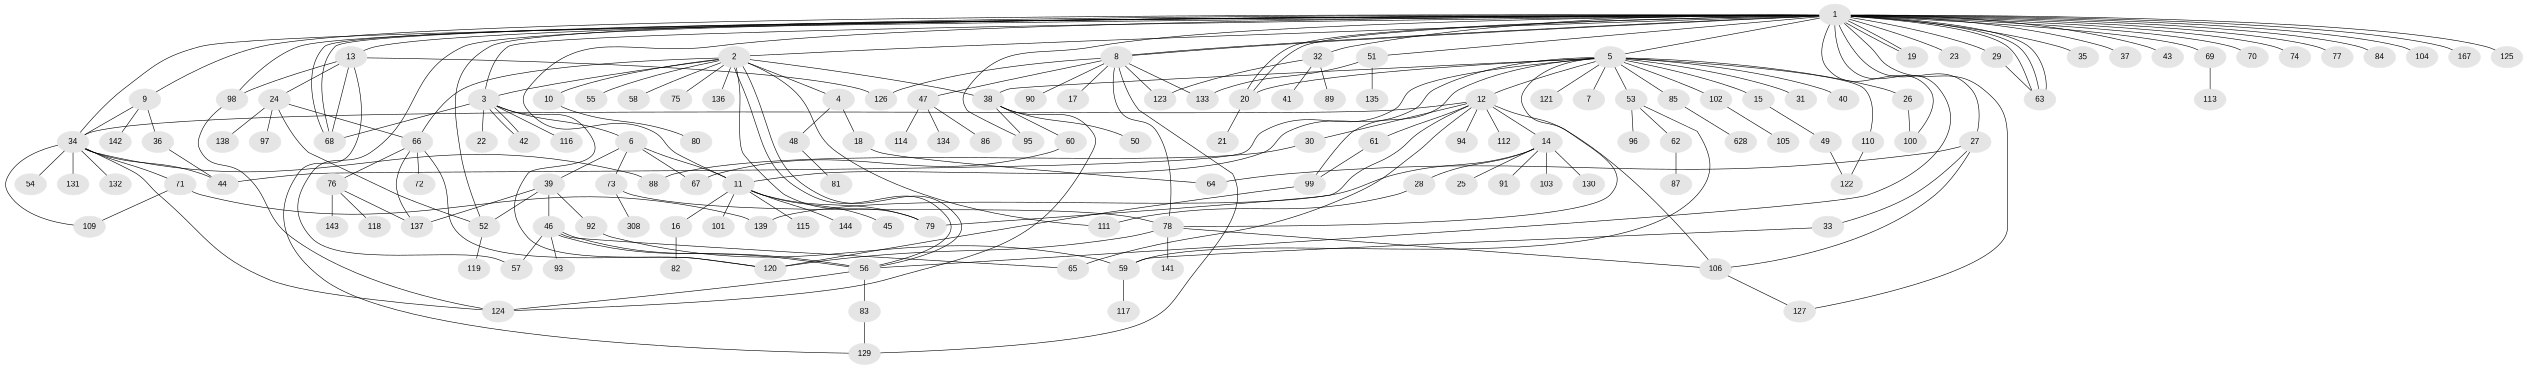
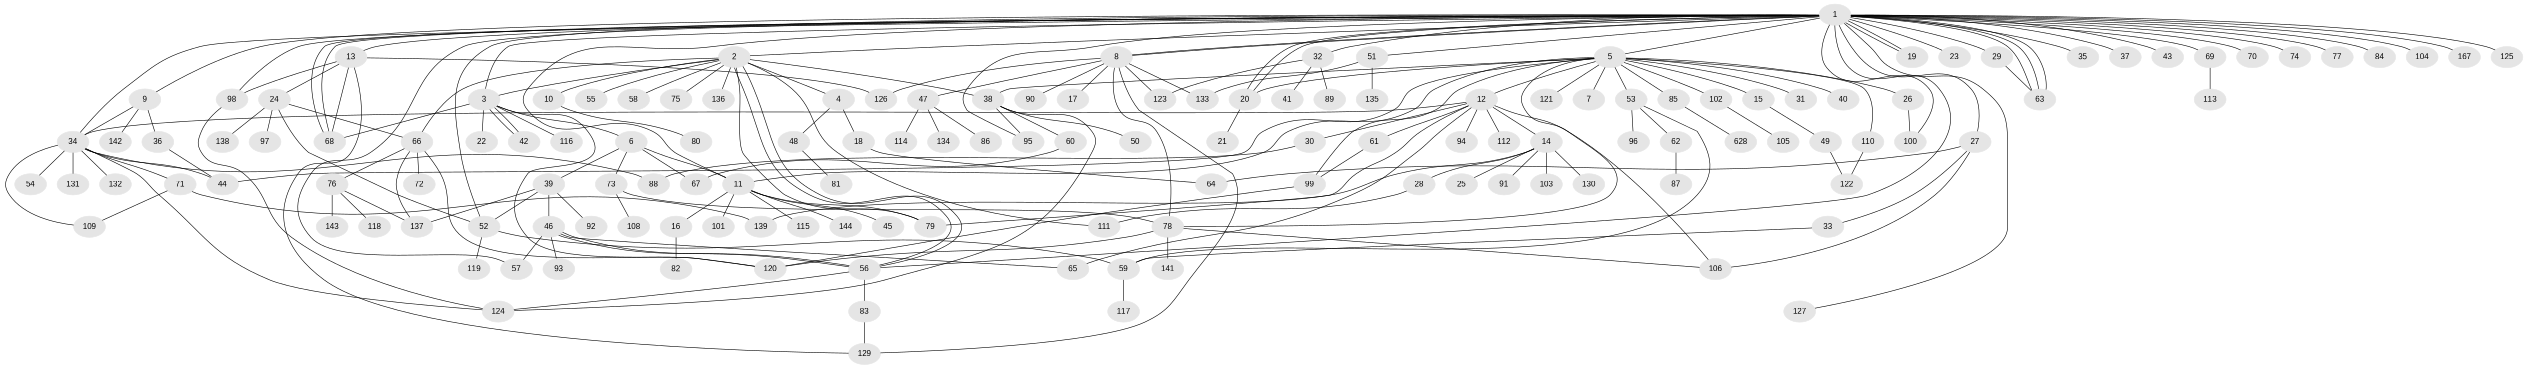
(634, 227) -> (634, 227)
(920, 247) -> (805, 244)
(1758, 290) -> none
